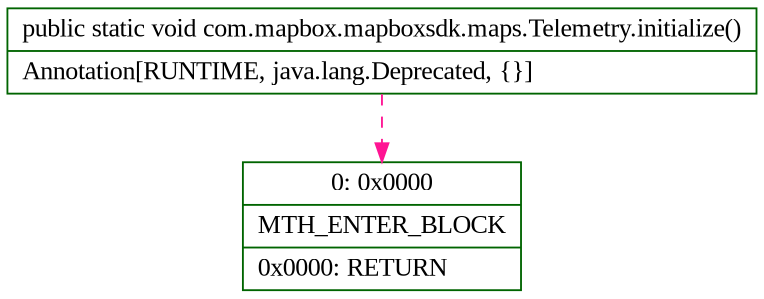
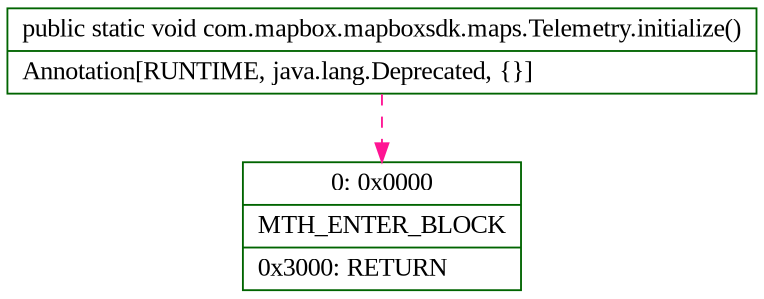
(363, 268) -> (363, 268)
